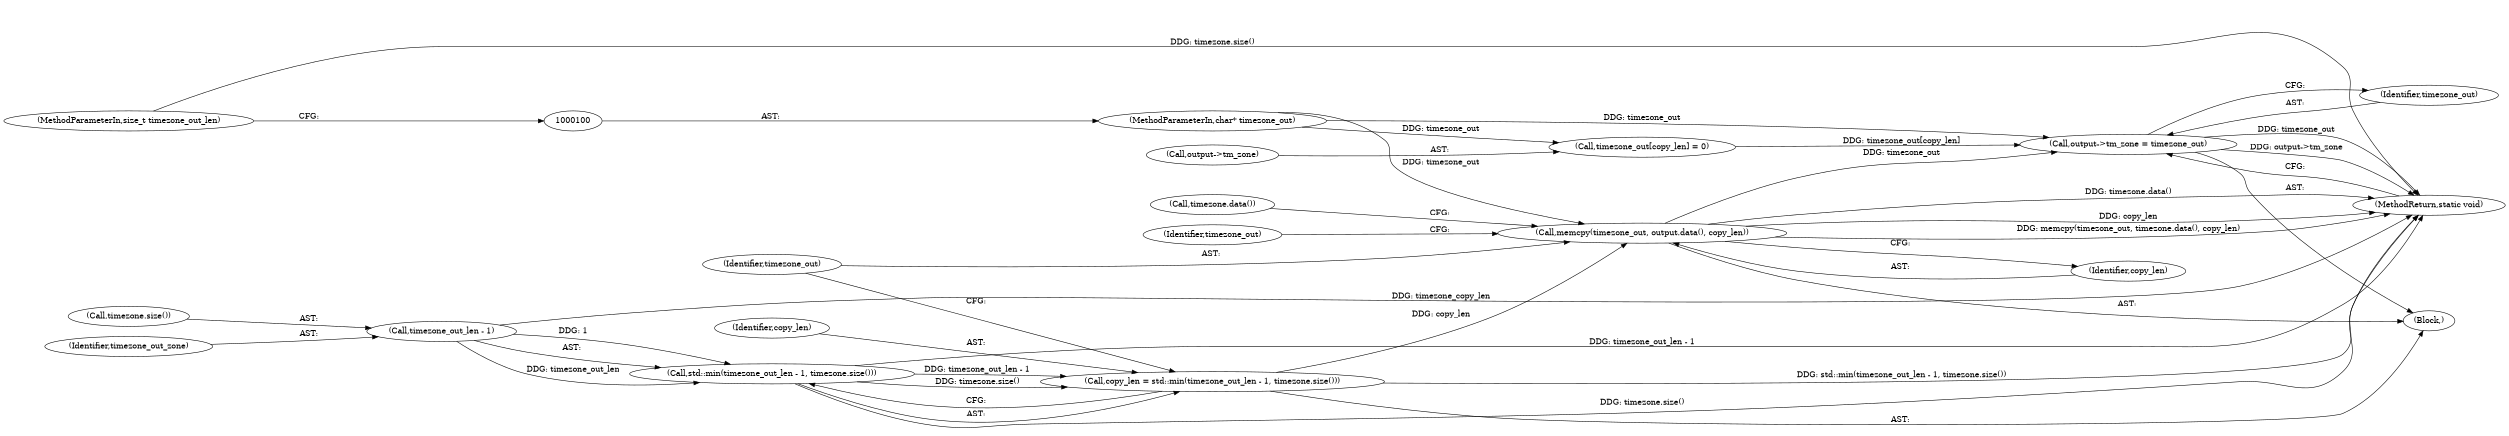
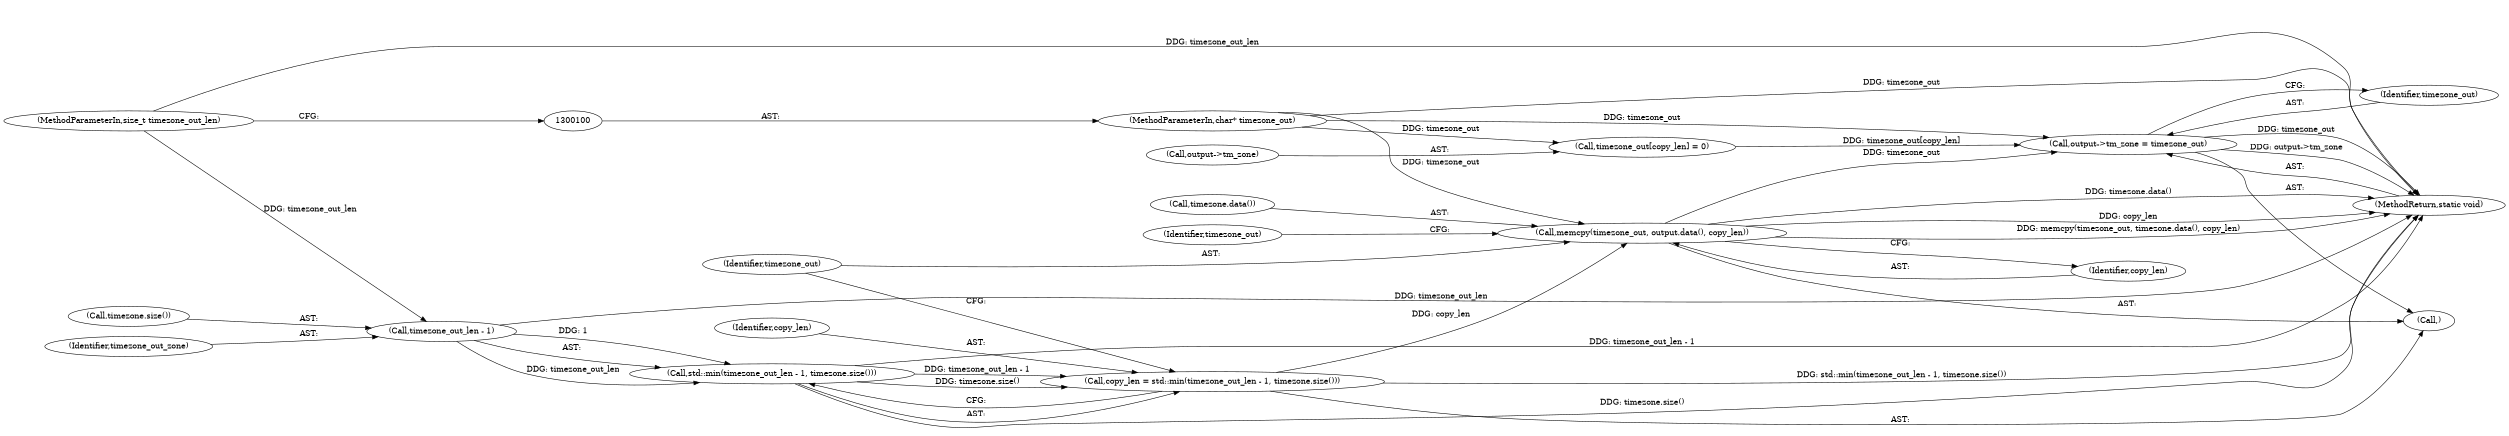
(1212, 42) -> (1212, 42)
none -> (1896, 90)
(573, 121) -> (573, 121)
(2296, 167) -> (2296, 167)
(1441, 213) -> (1441, 213)
none -> (283, 225)
(1441, 297) -> (1441, 297)
(2429, 321) -> (2429, 321)
